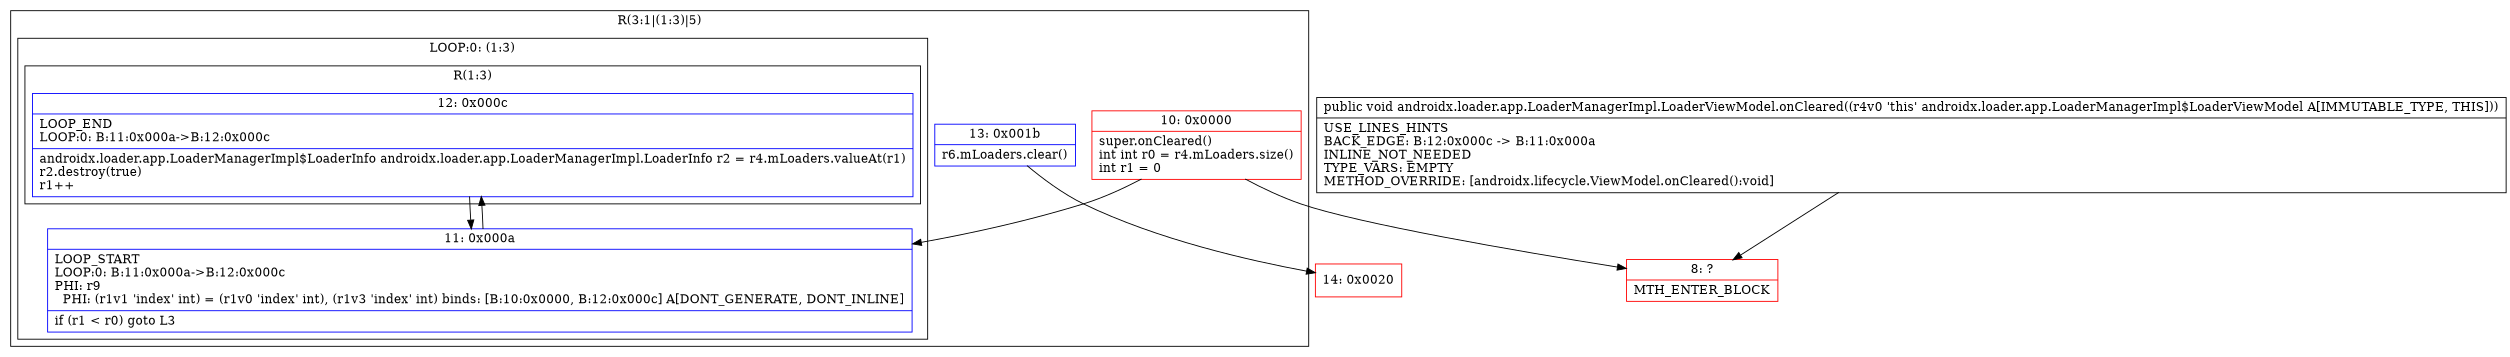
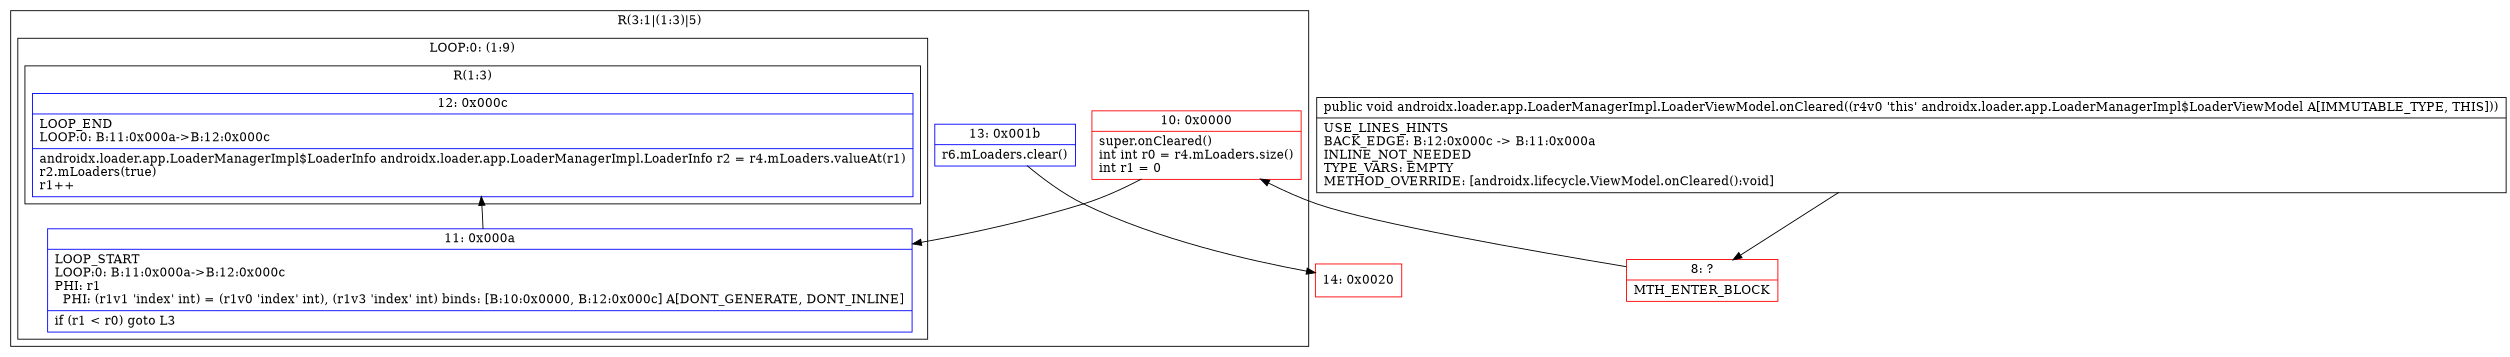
(473, 49) -> (473, 49)
(91, 172) -> (98, 172)
(470, 209) -> none
(1428, 234) -> (1445, 234)
(80, 286) -> (80, 286)
